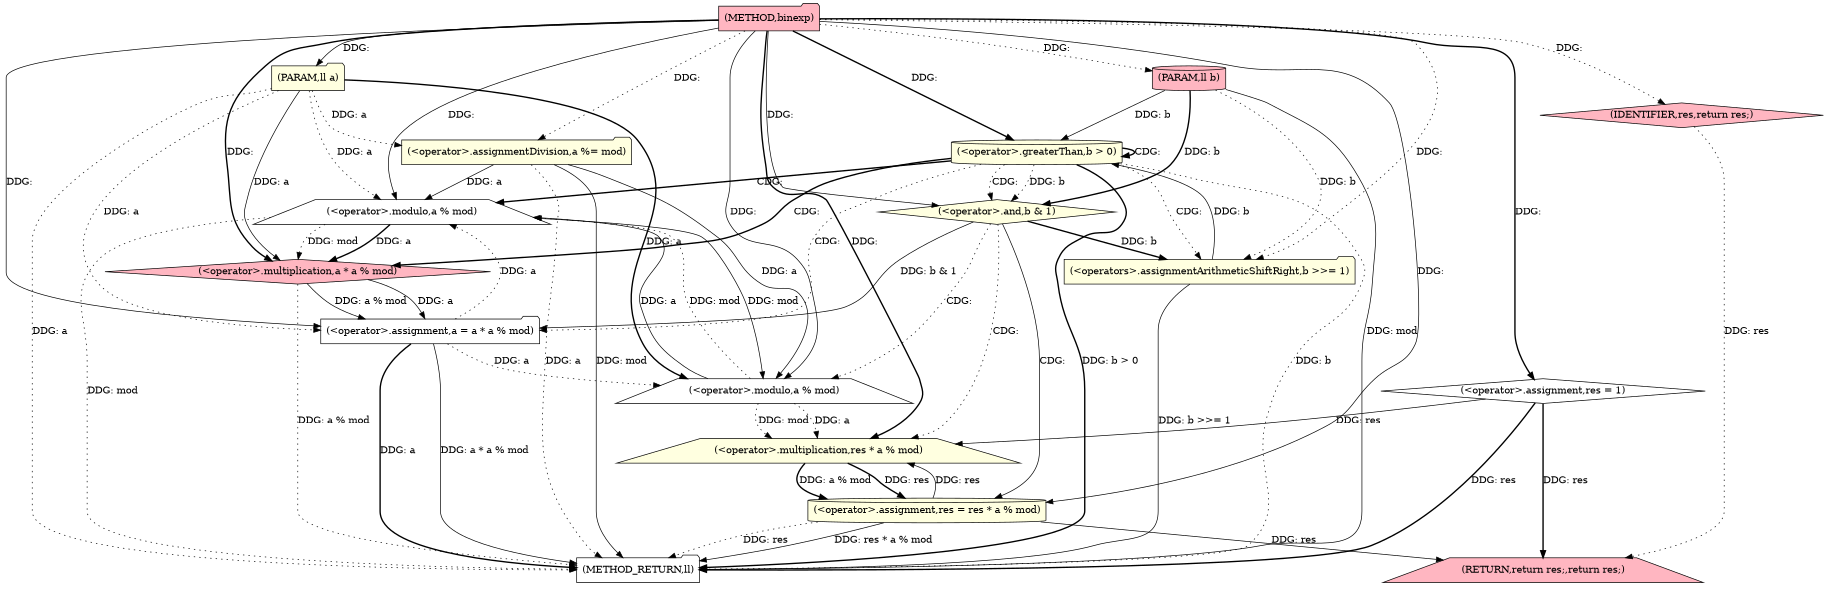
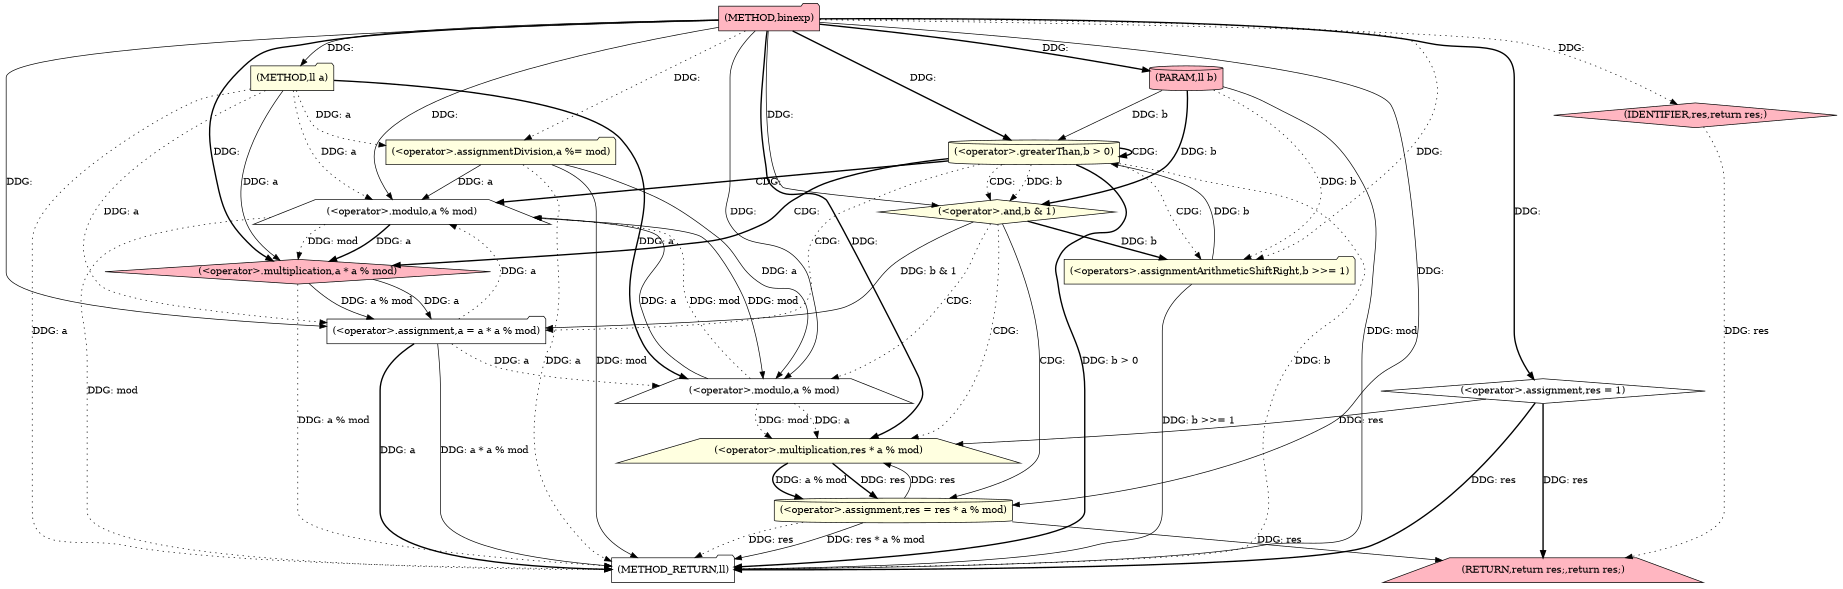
(983, 44) -> (982, 43)
(308, 78) -> (292, 78)
